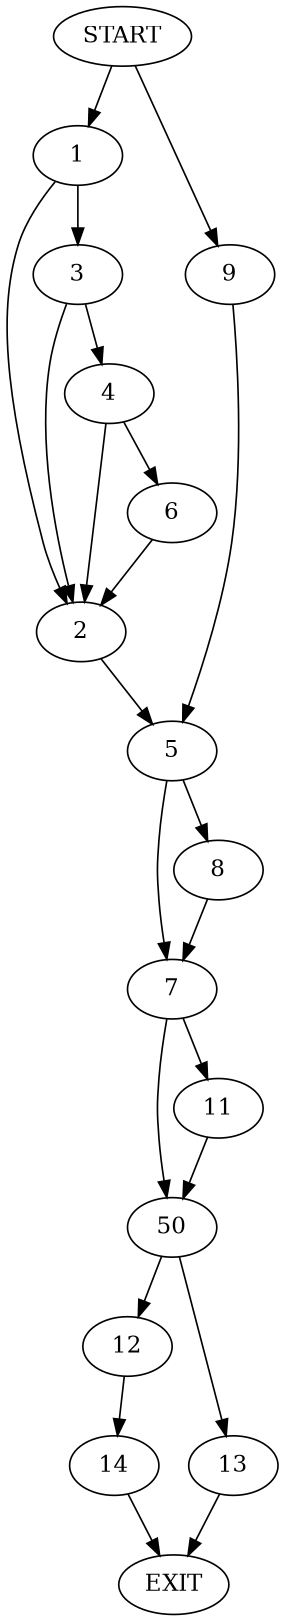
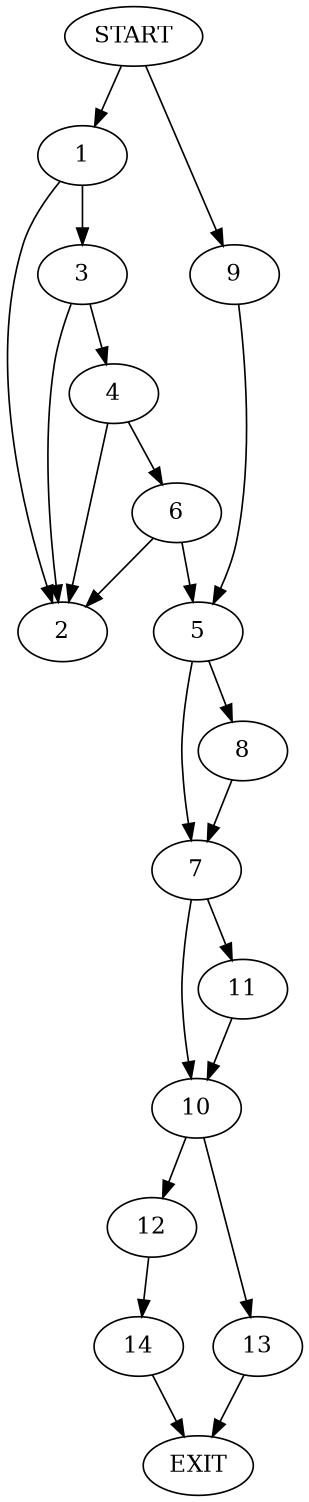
(122, 685) -> (186, 564)
(172, 1227) -> (197, 1108)
